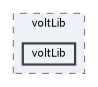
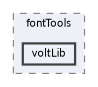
(49, 24) -> (49, 24)
